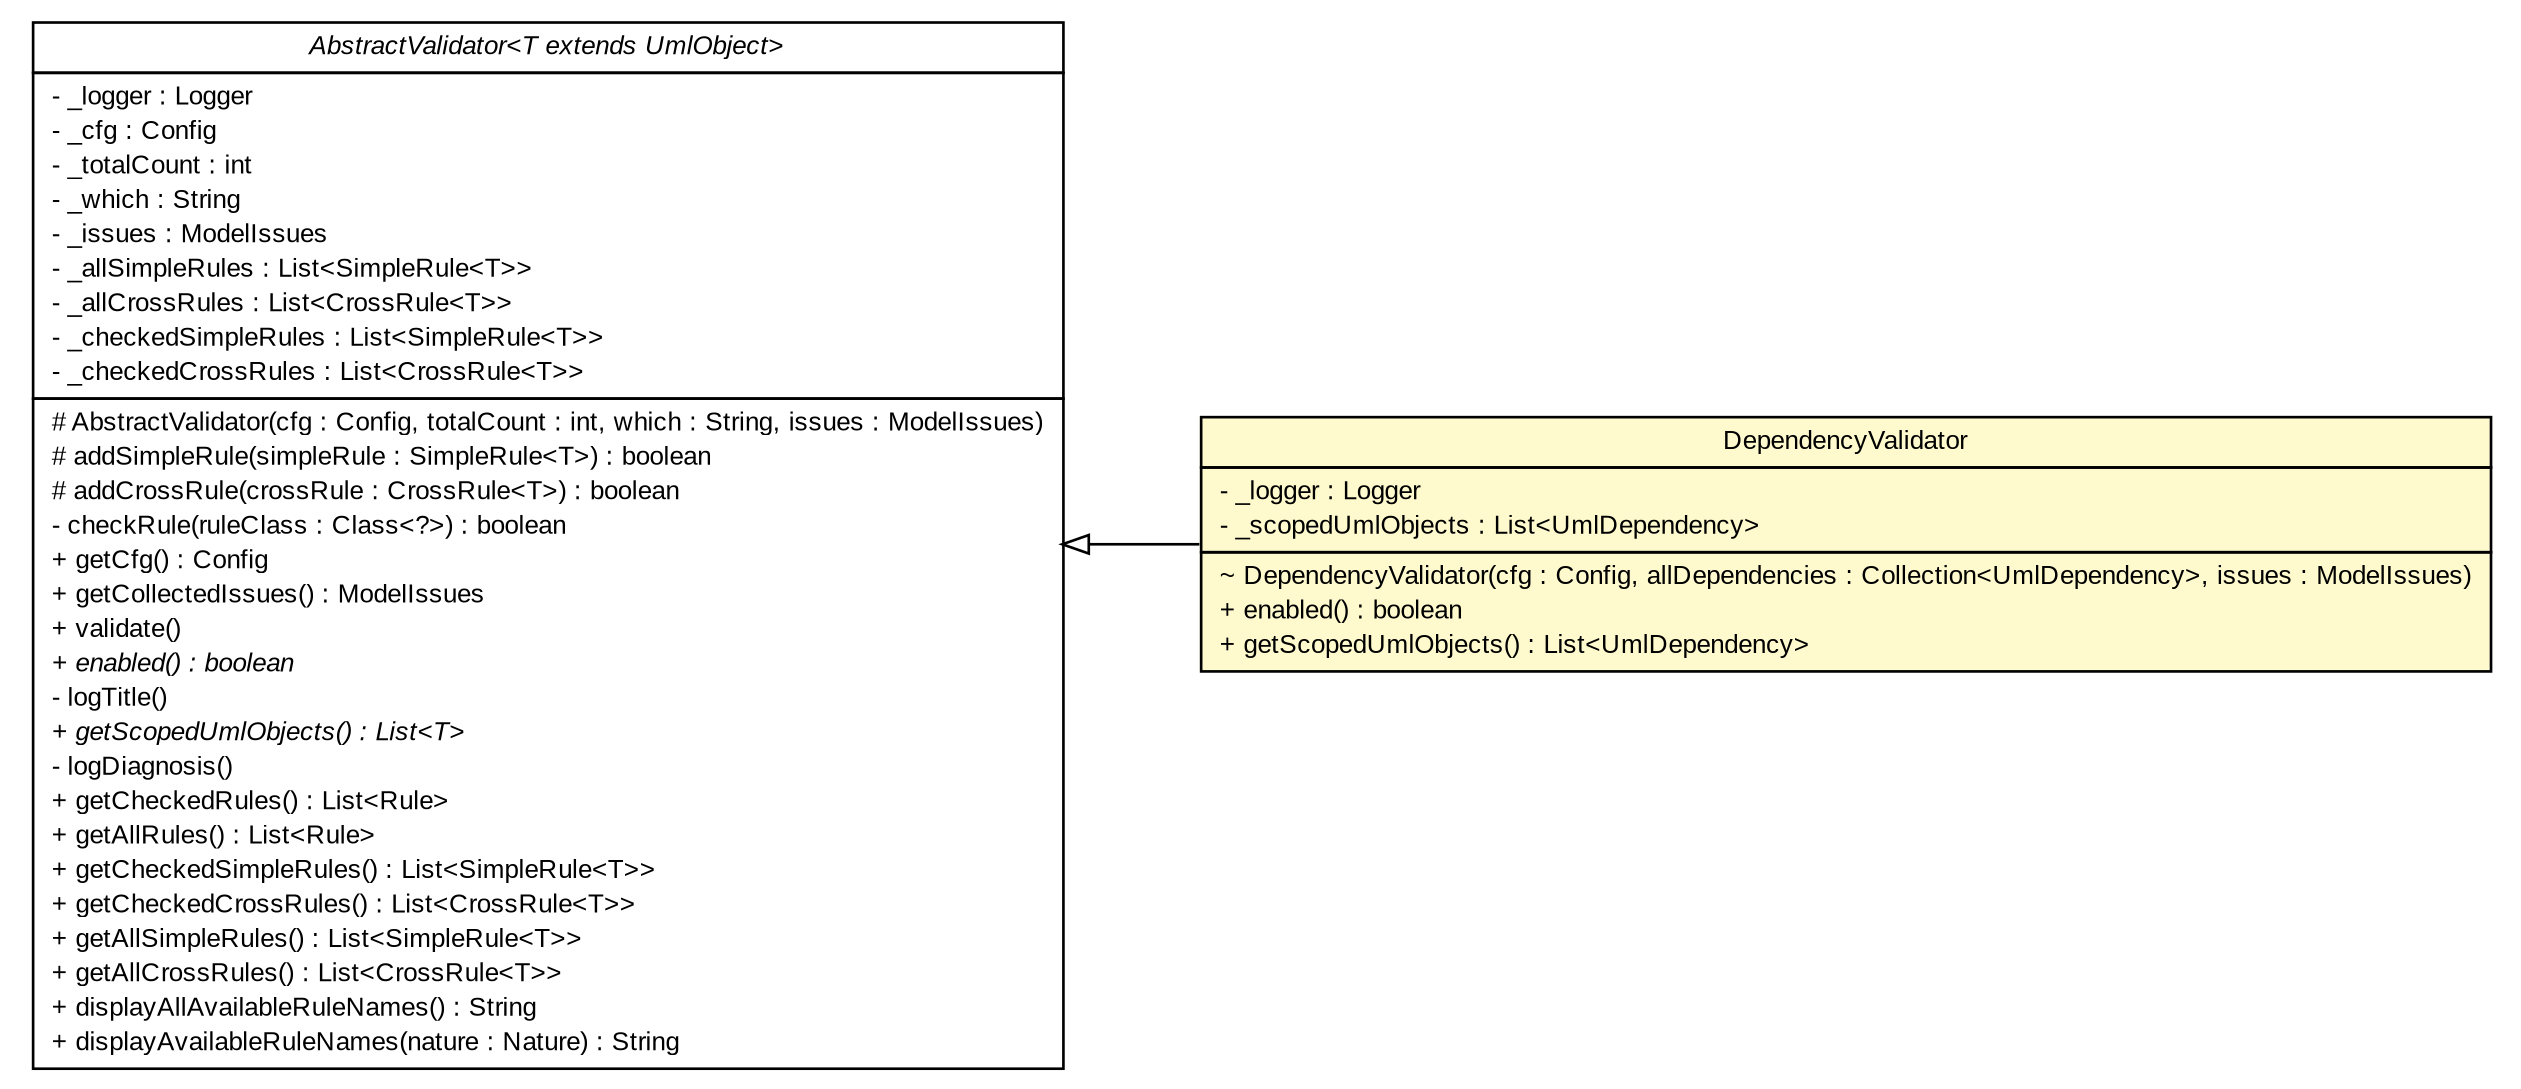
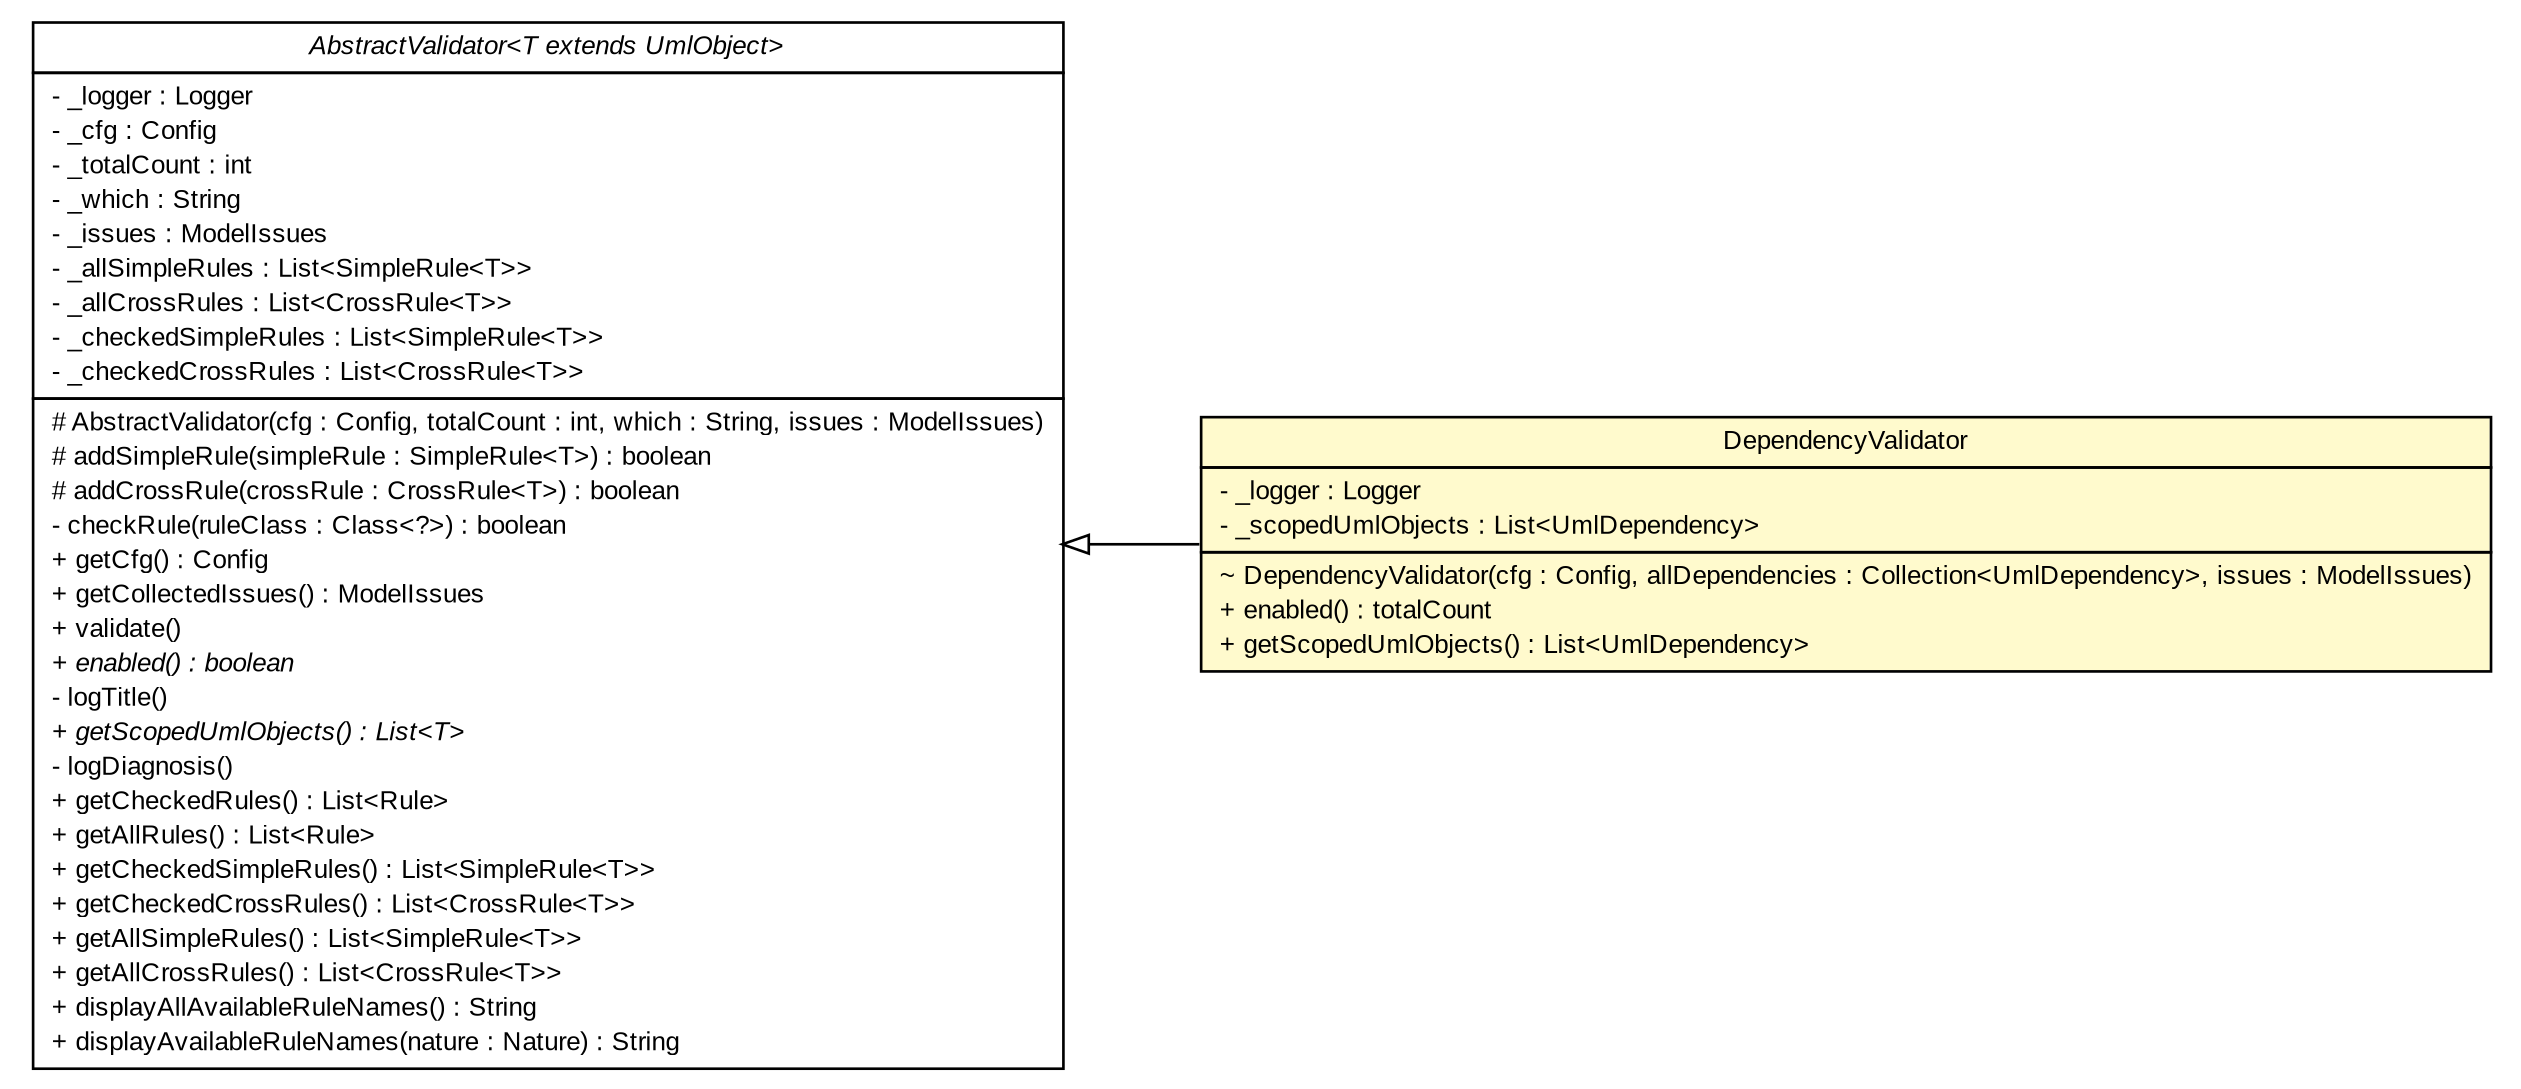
(1342, 611) -> (1356, 611)
